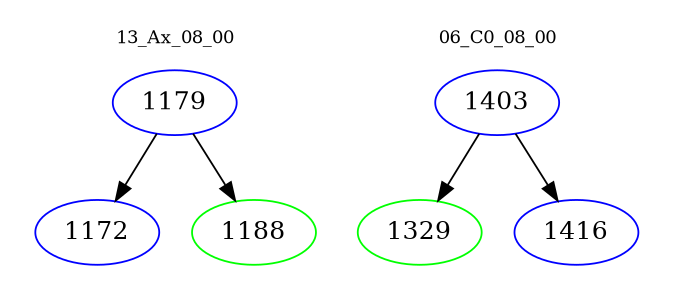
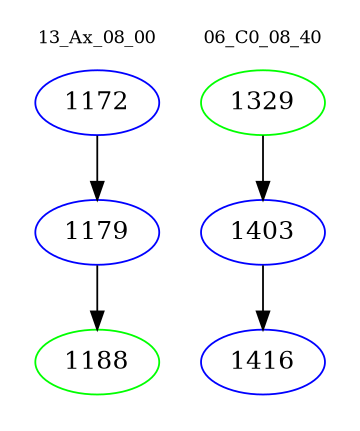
(498, 39) -> (263, 39)
(141, 159) -> (97, 159)
(463, 159) -> (263, 159)
